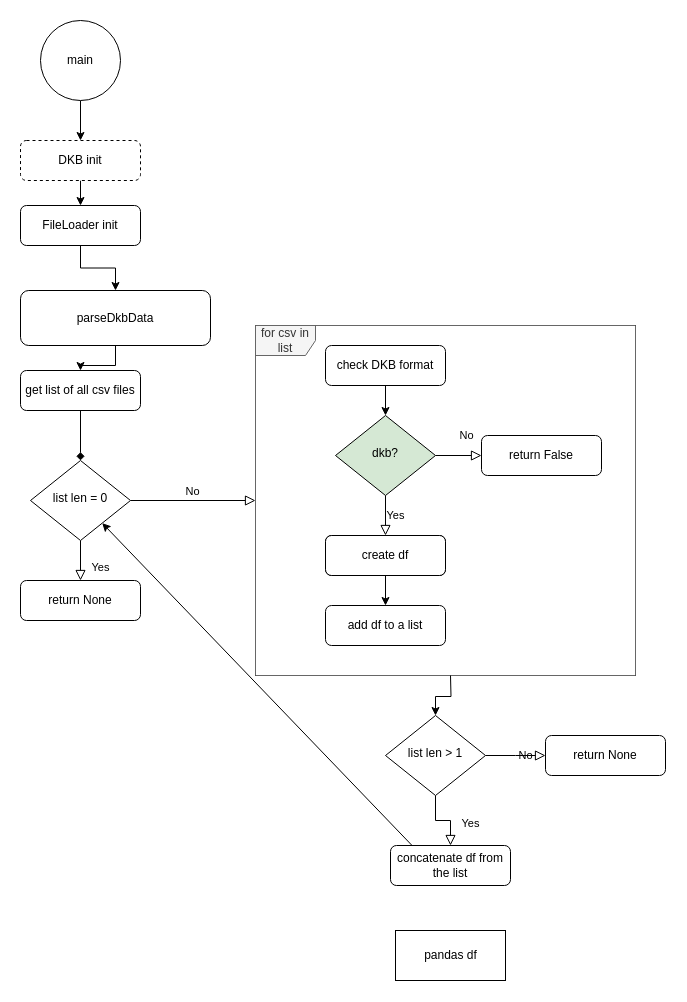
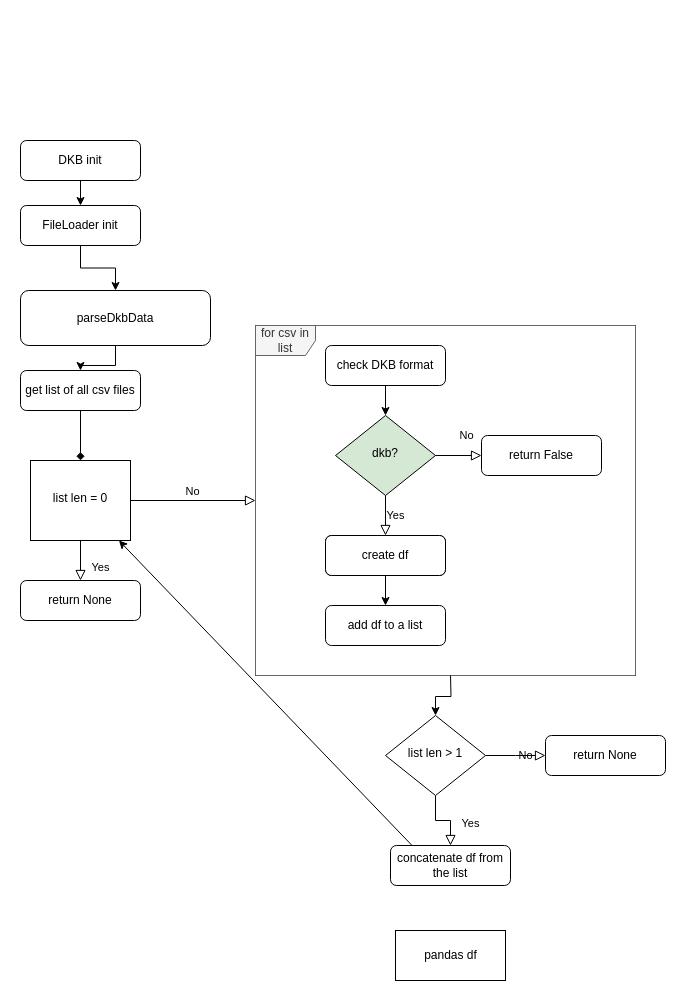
(81, 61) -> none
(81, 117) -> none
(81, 161) -> (81, 161)
(81, 501) -> (81, 501)
